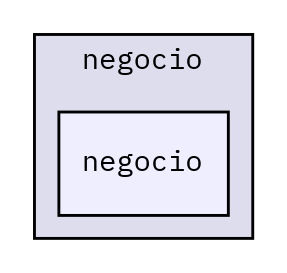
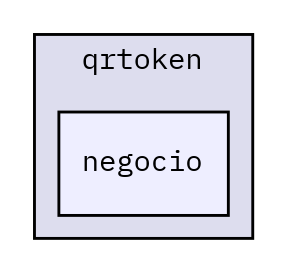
(144, 62) -> (144, 62)
